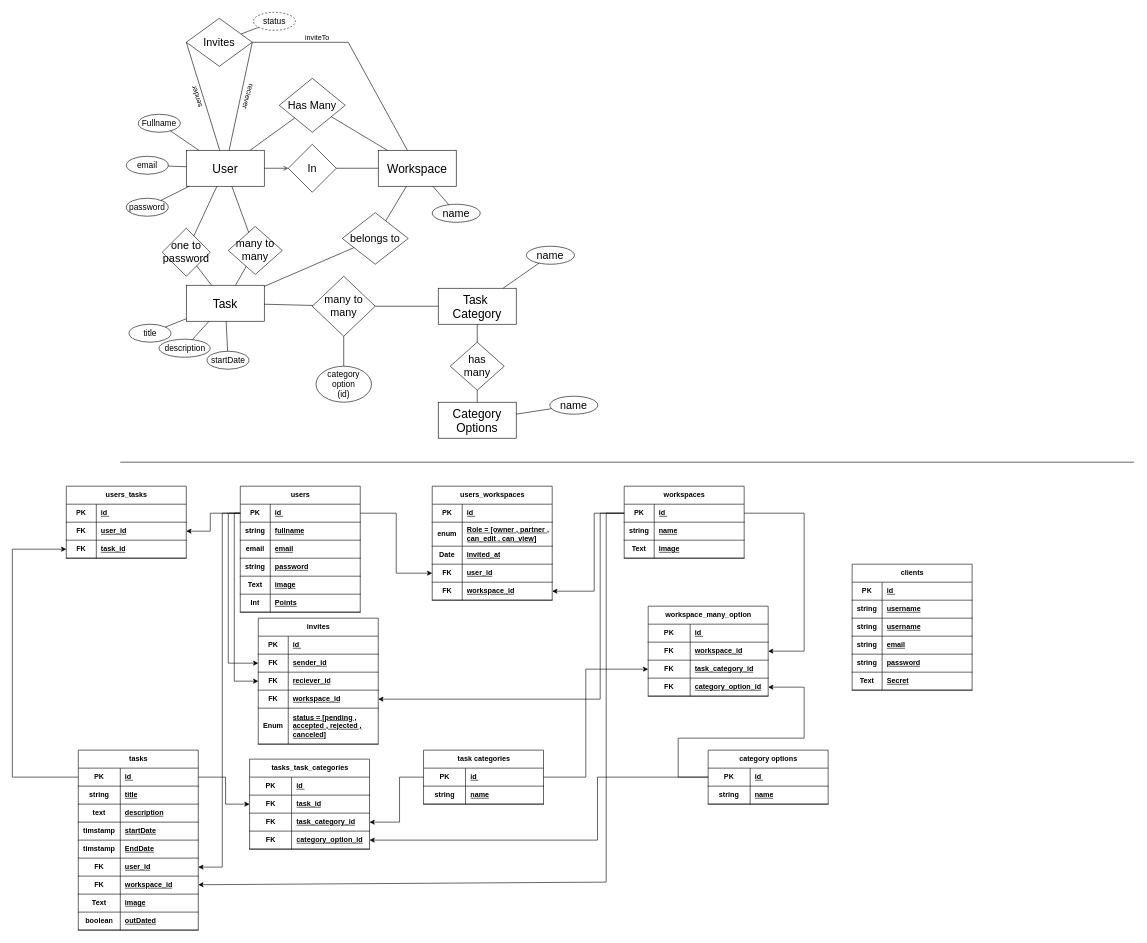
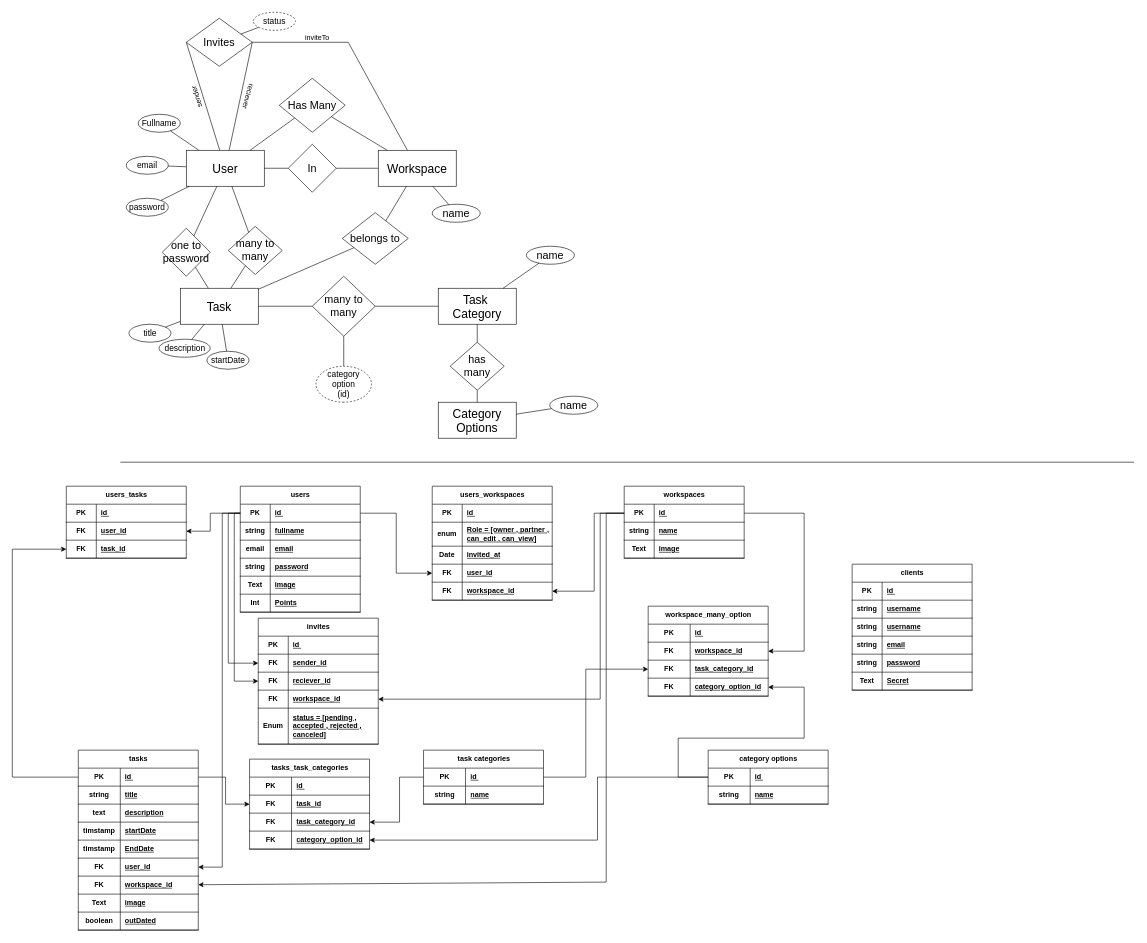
(284, 168) -> (284, 168)
(225, 303) -> (219, 306)
(344, 384) -> (344, 384)
